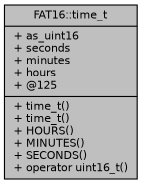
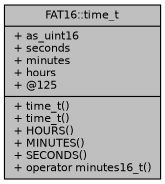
(71, 168) -> (83, 168)
